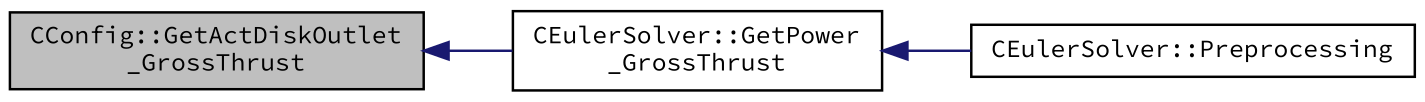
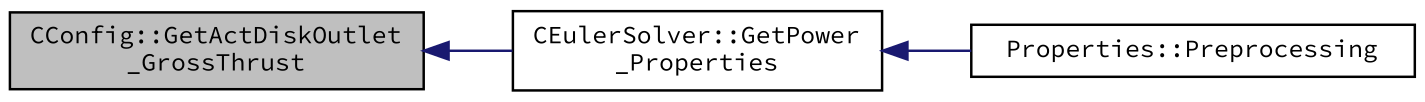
(697, 51) -> (697, 51)
(1193, 51) -> (1193, 51)
